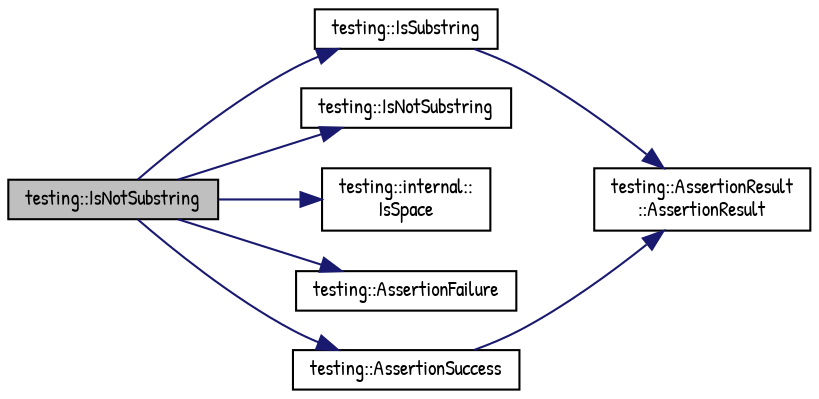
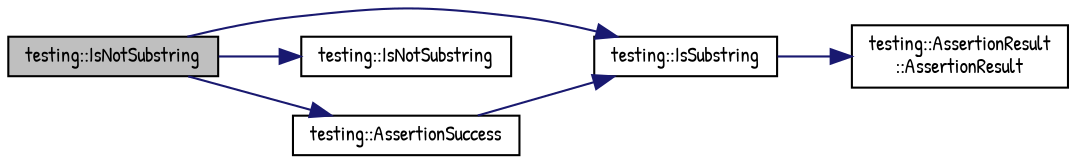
(406, 199) -> none
(406, 291) -> none
(564, 304) -> (536, 99)
